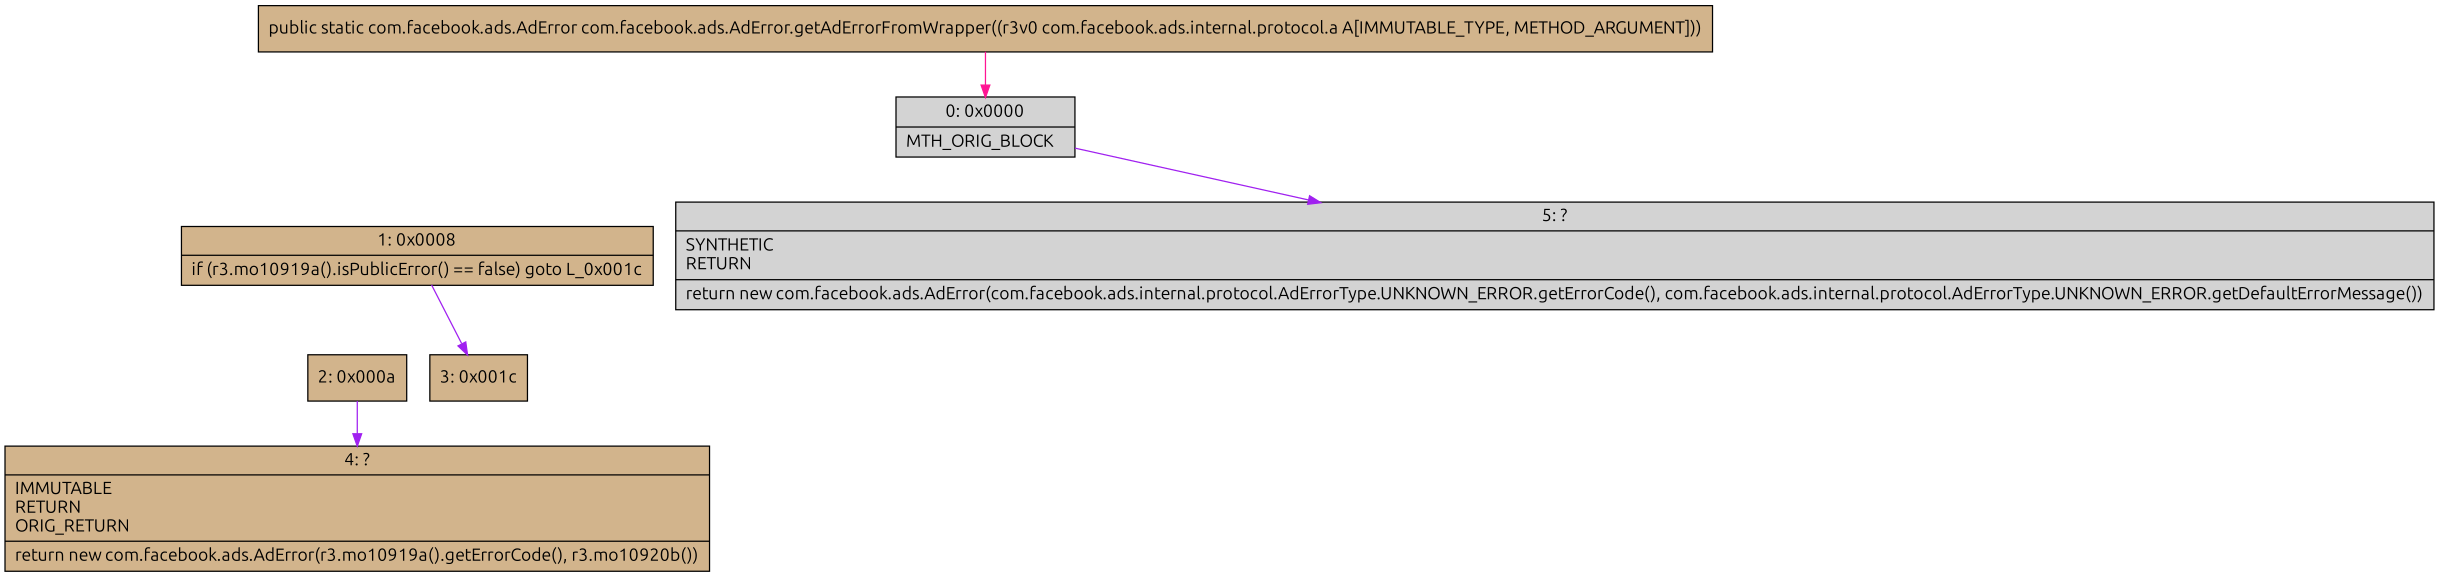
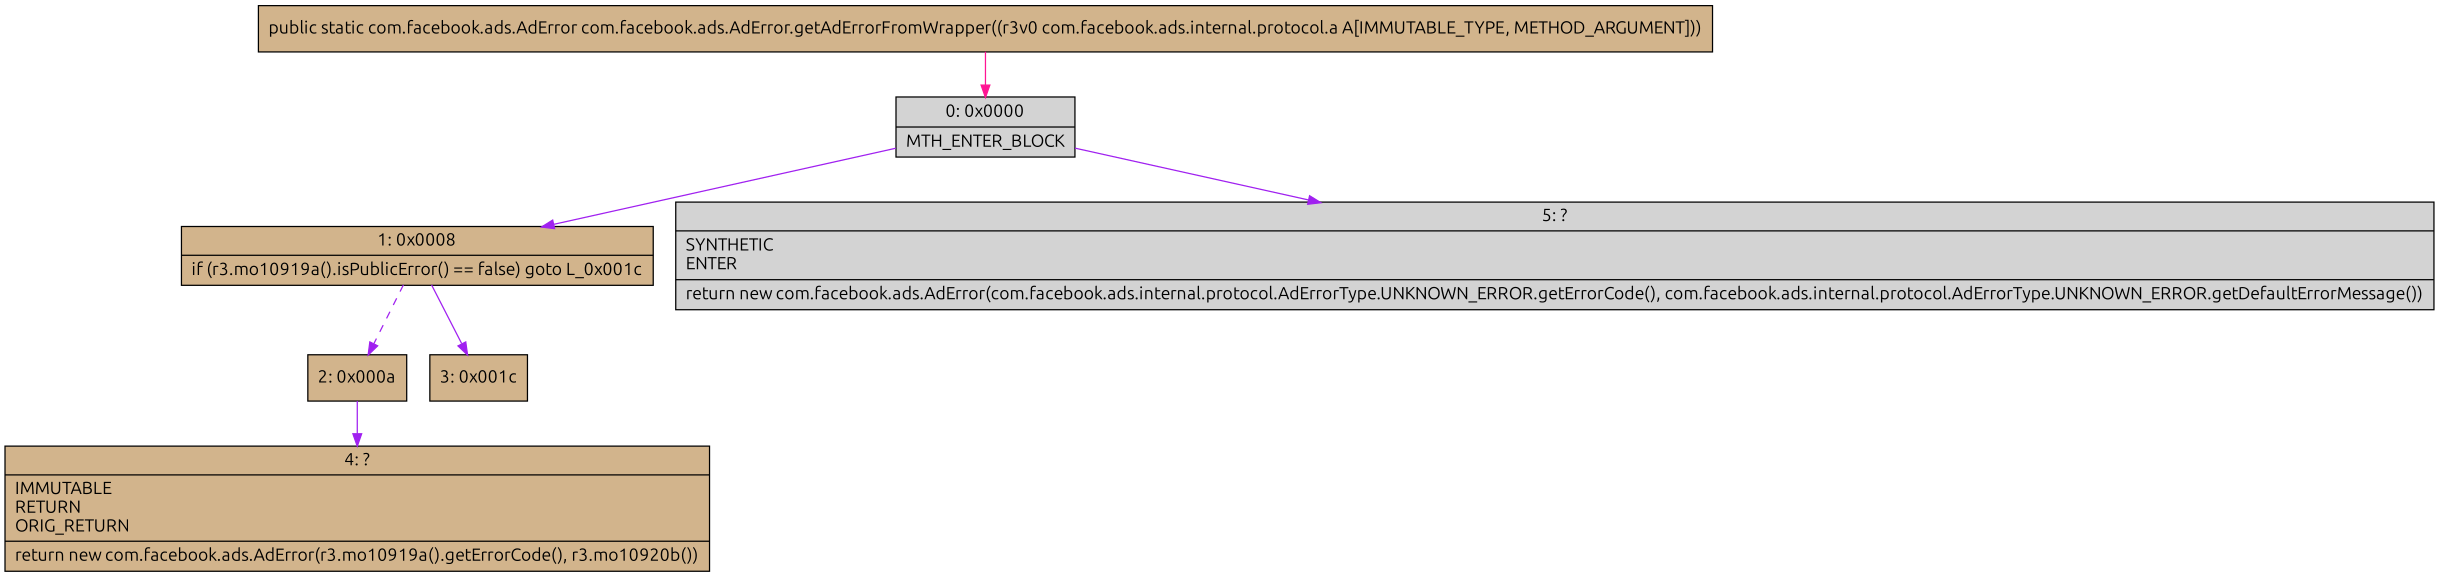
(980, 141) -> (985, 141)
none -> (725, 186)
(719, 264) -> (712, 264)
none -> (389, 314)
